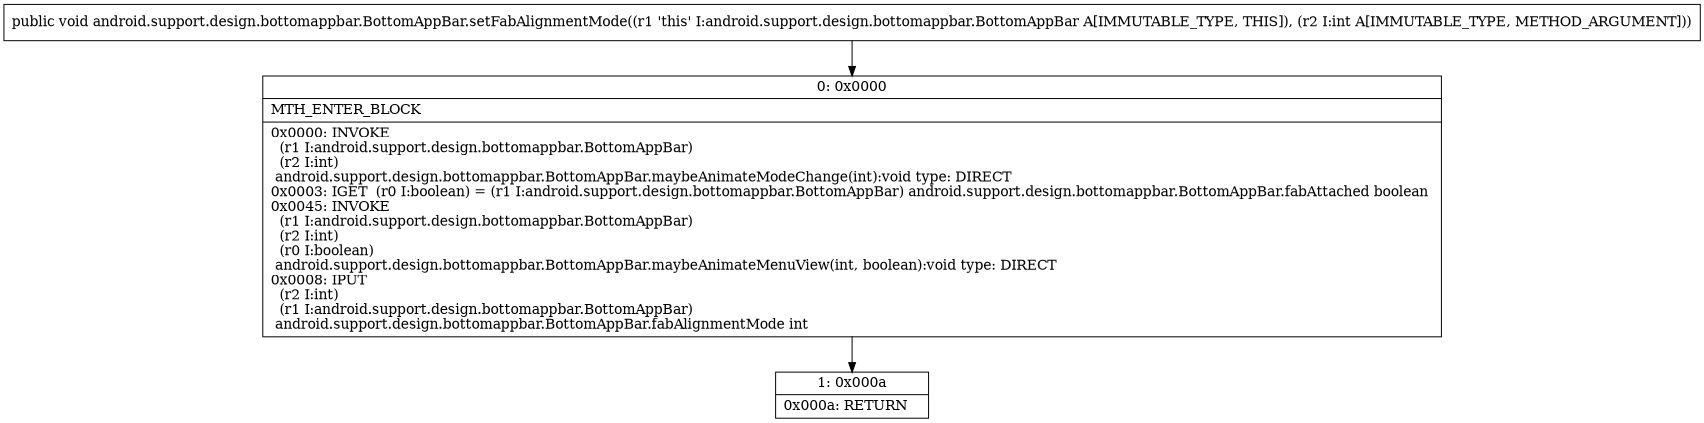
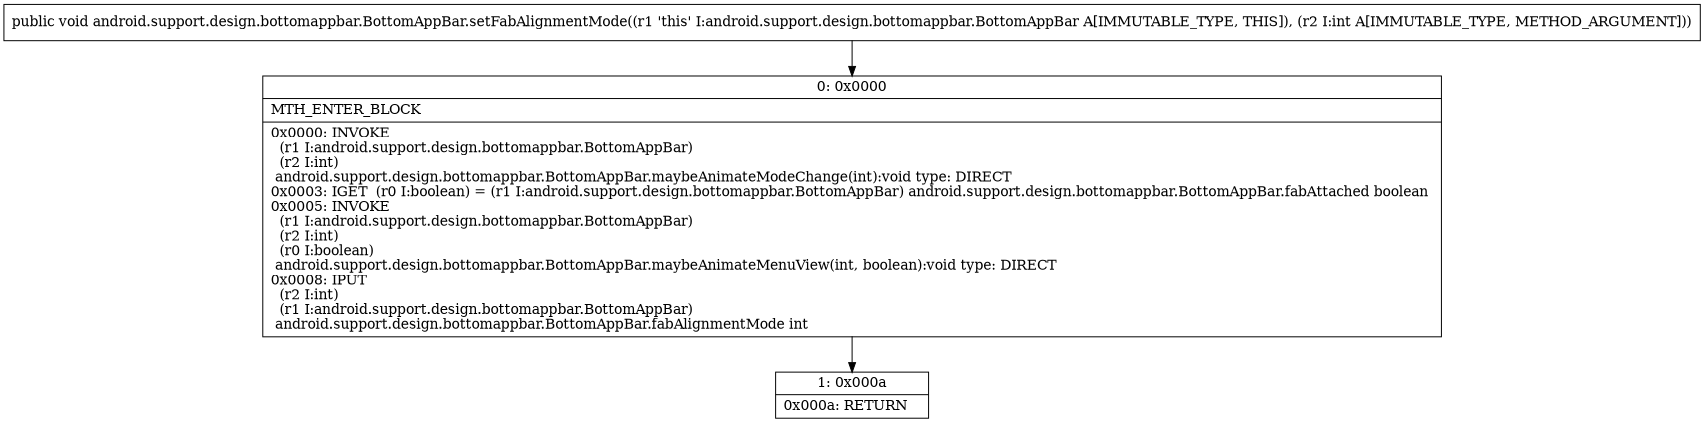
(335, 207) -> (335, 207)
